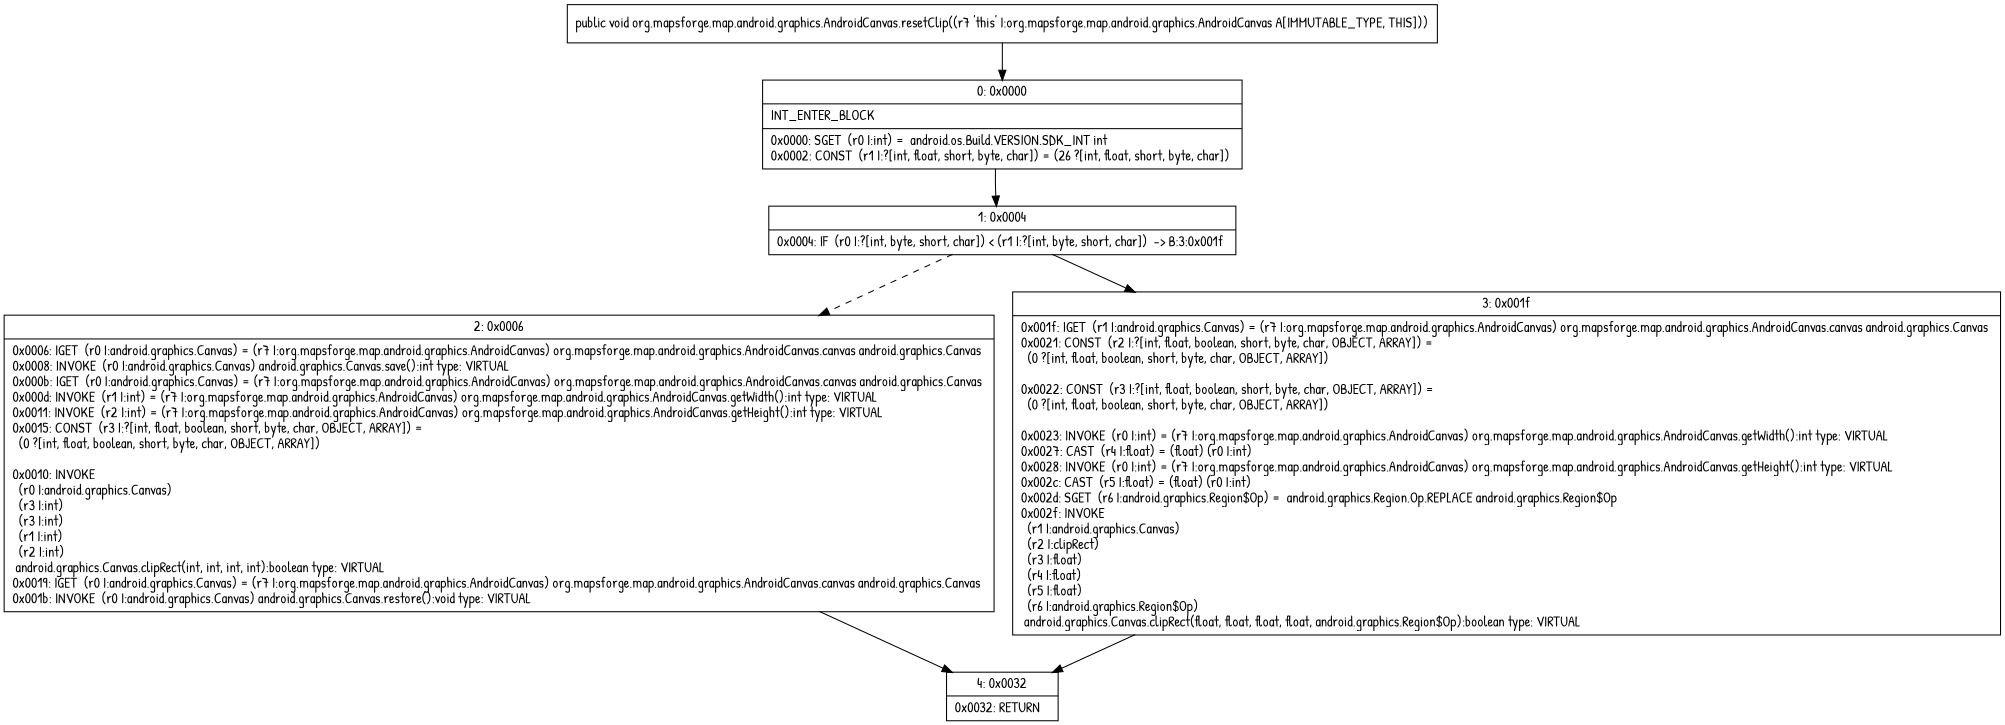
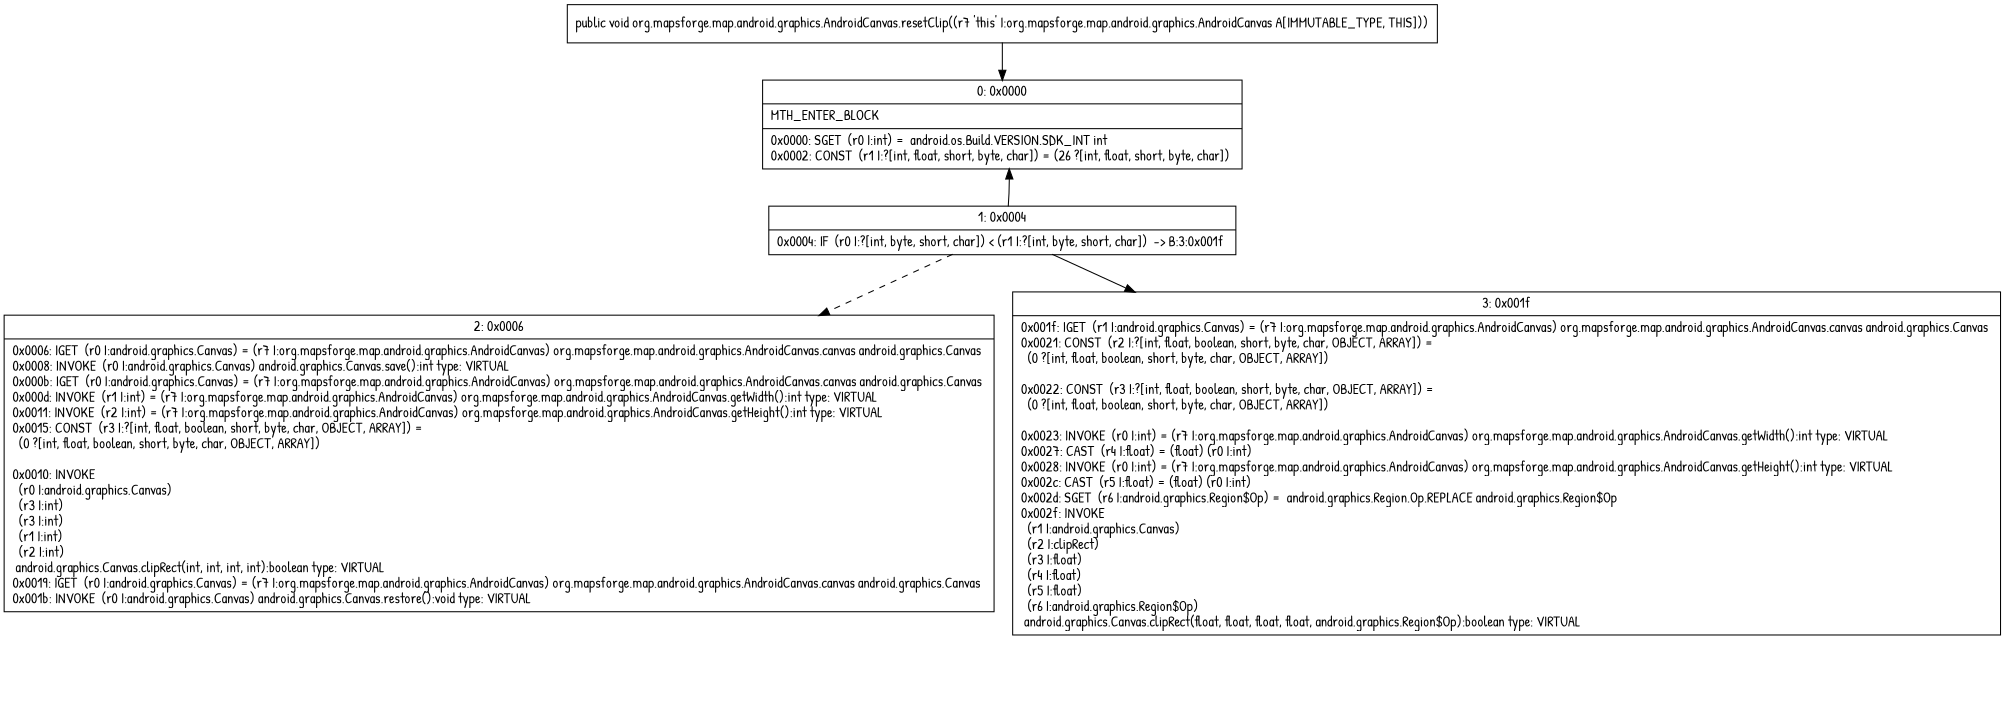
(823, 116) -> (826, 116)
(995, 182) -> (1009, 193)
(1002, 696) -> none
